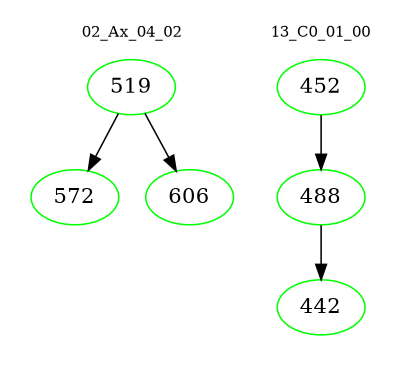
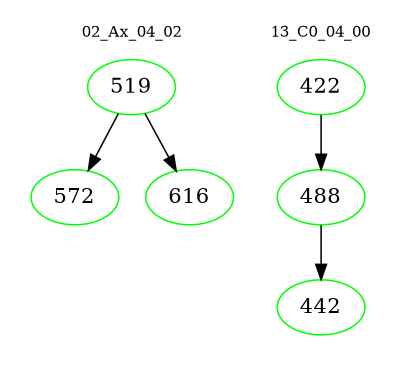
(321, 33) -> (321, 33)
(321, 87) -> (321, 87)
(190, 197) -> (190, 197)
